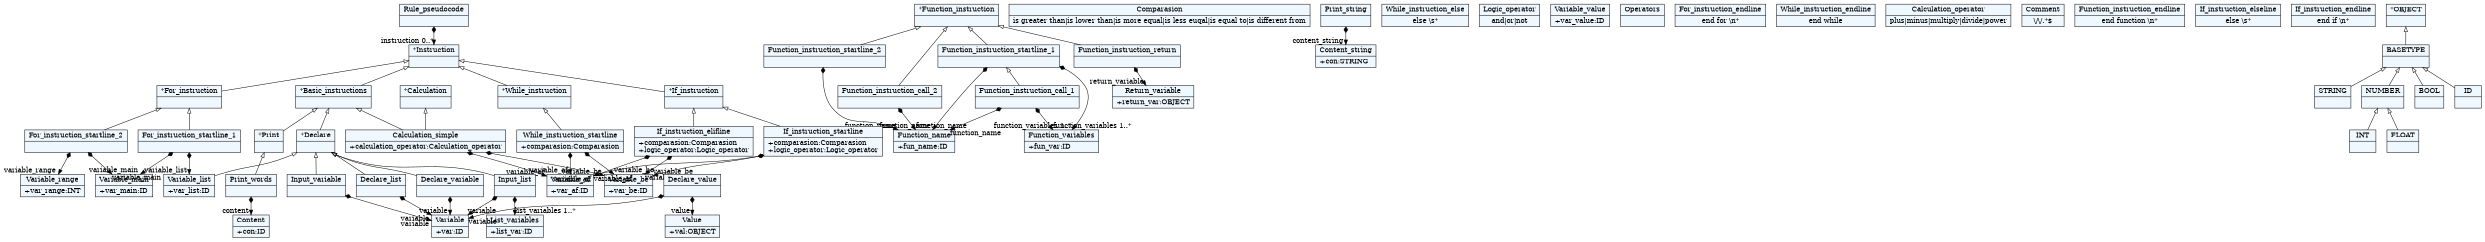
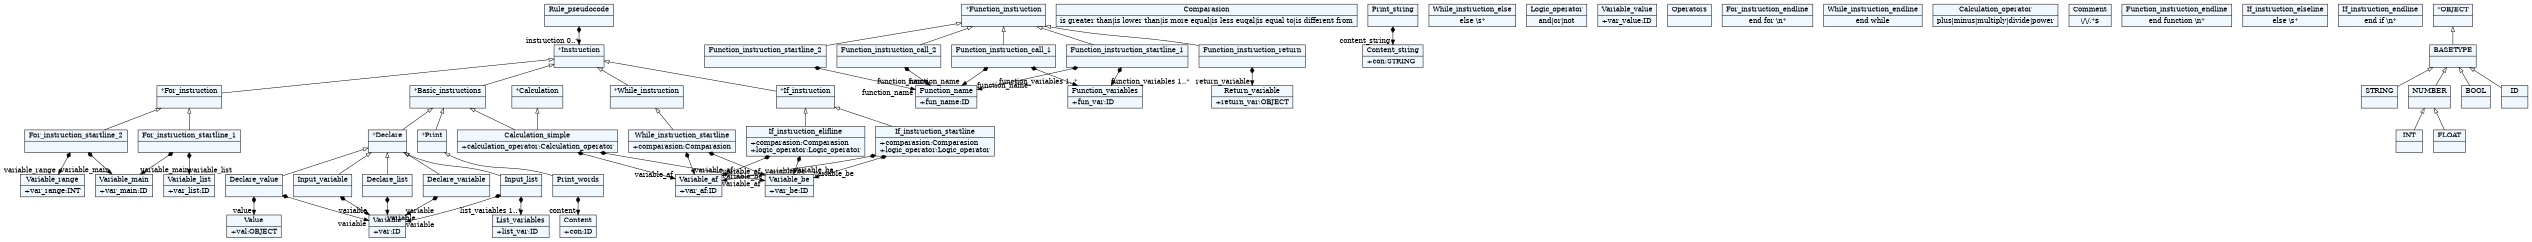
(1014, 79) -> (1004, 38)
(254, 166) -> (323, 163)
